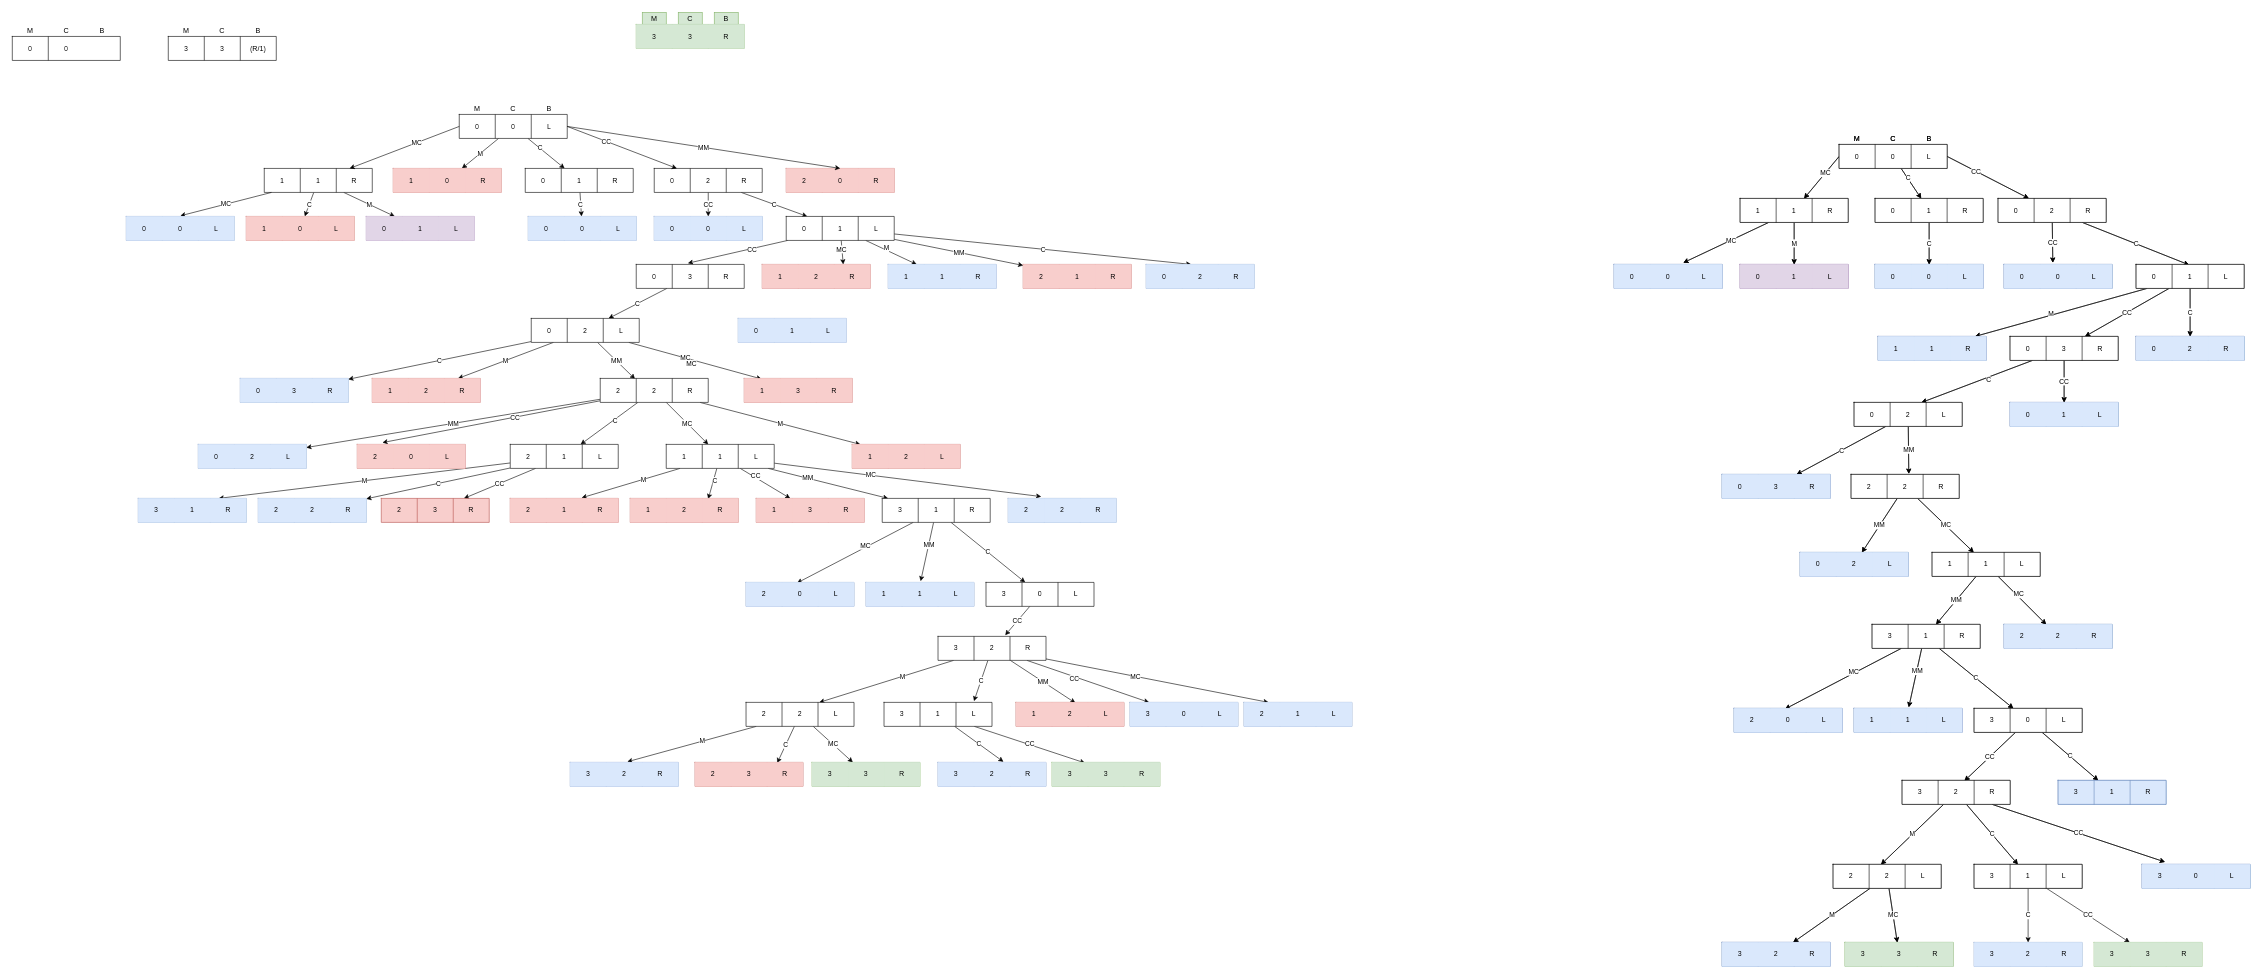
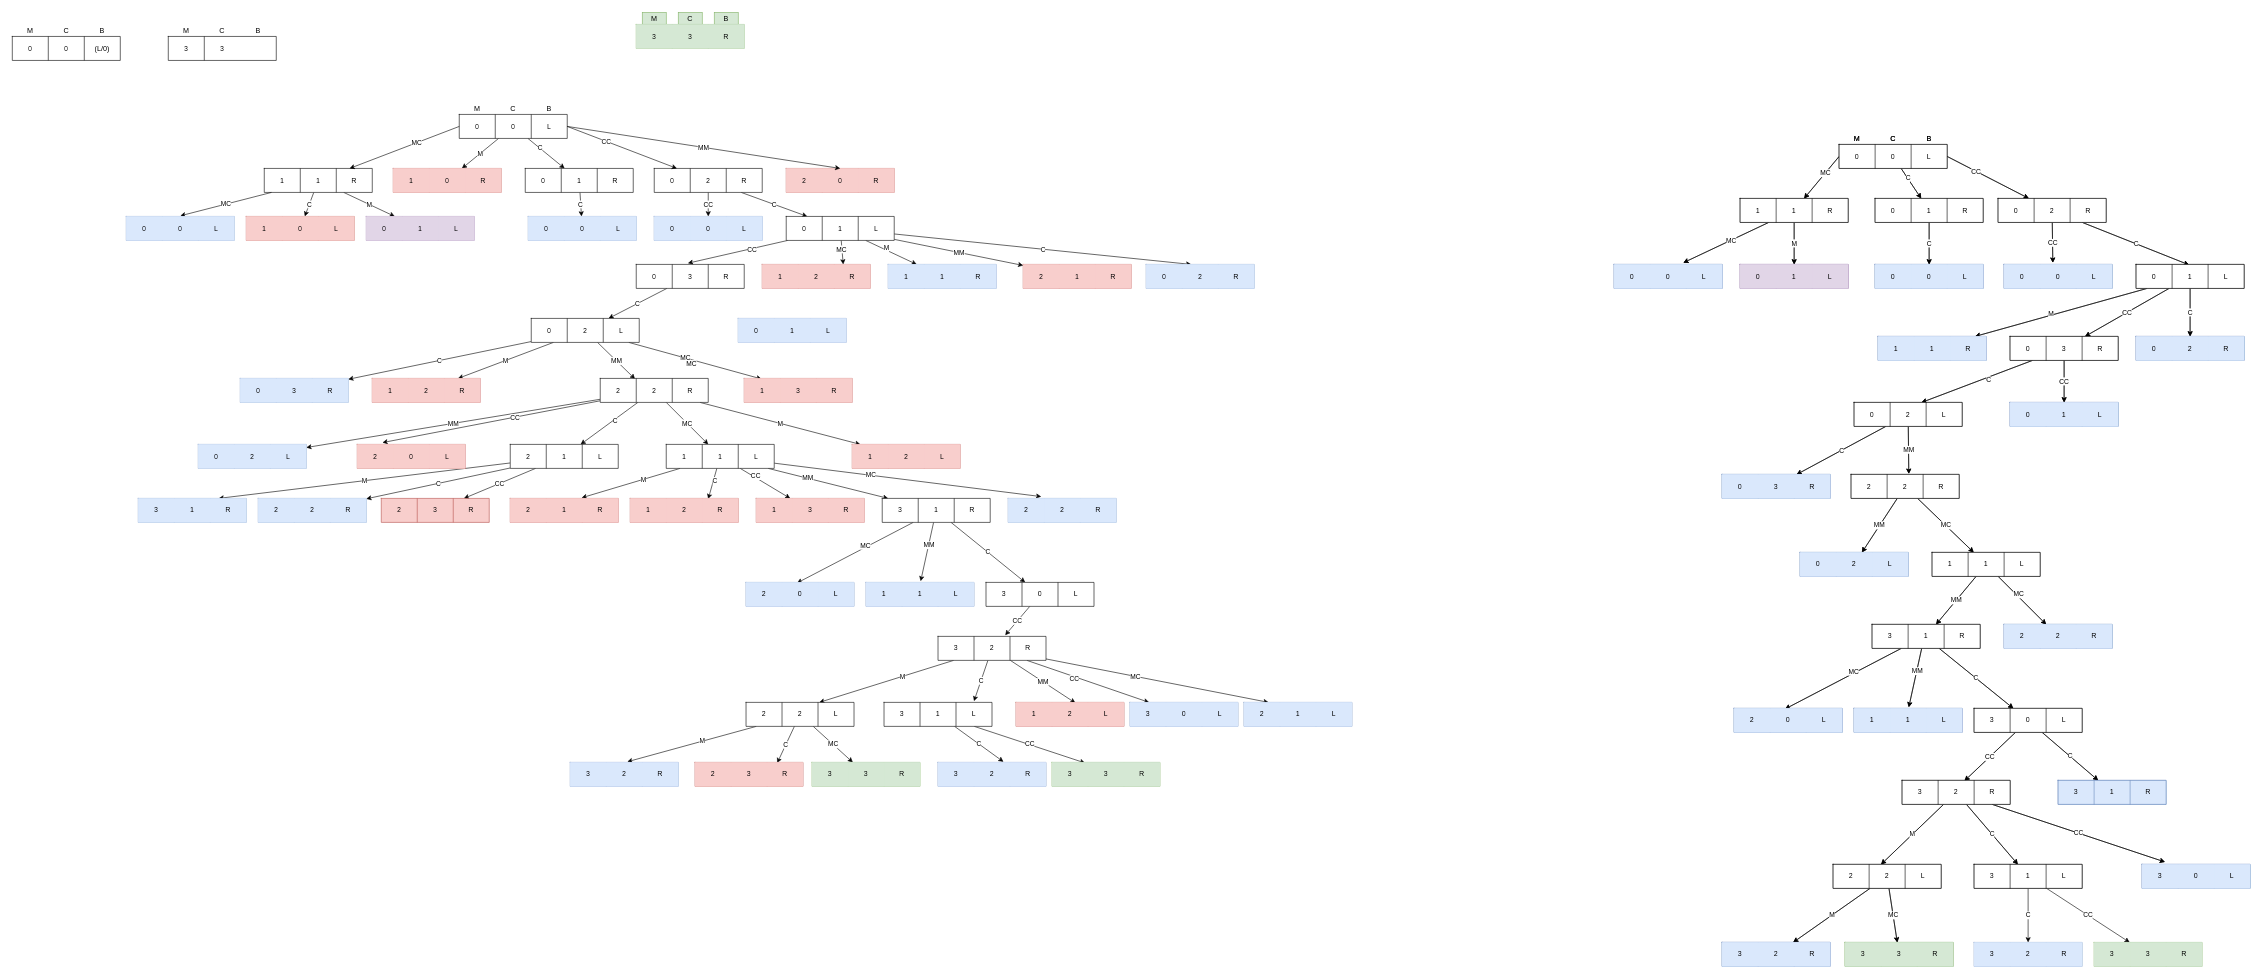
none -> (102, 48)
(258, 48) -> none
